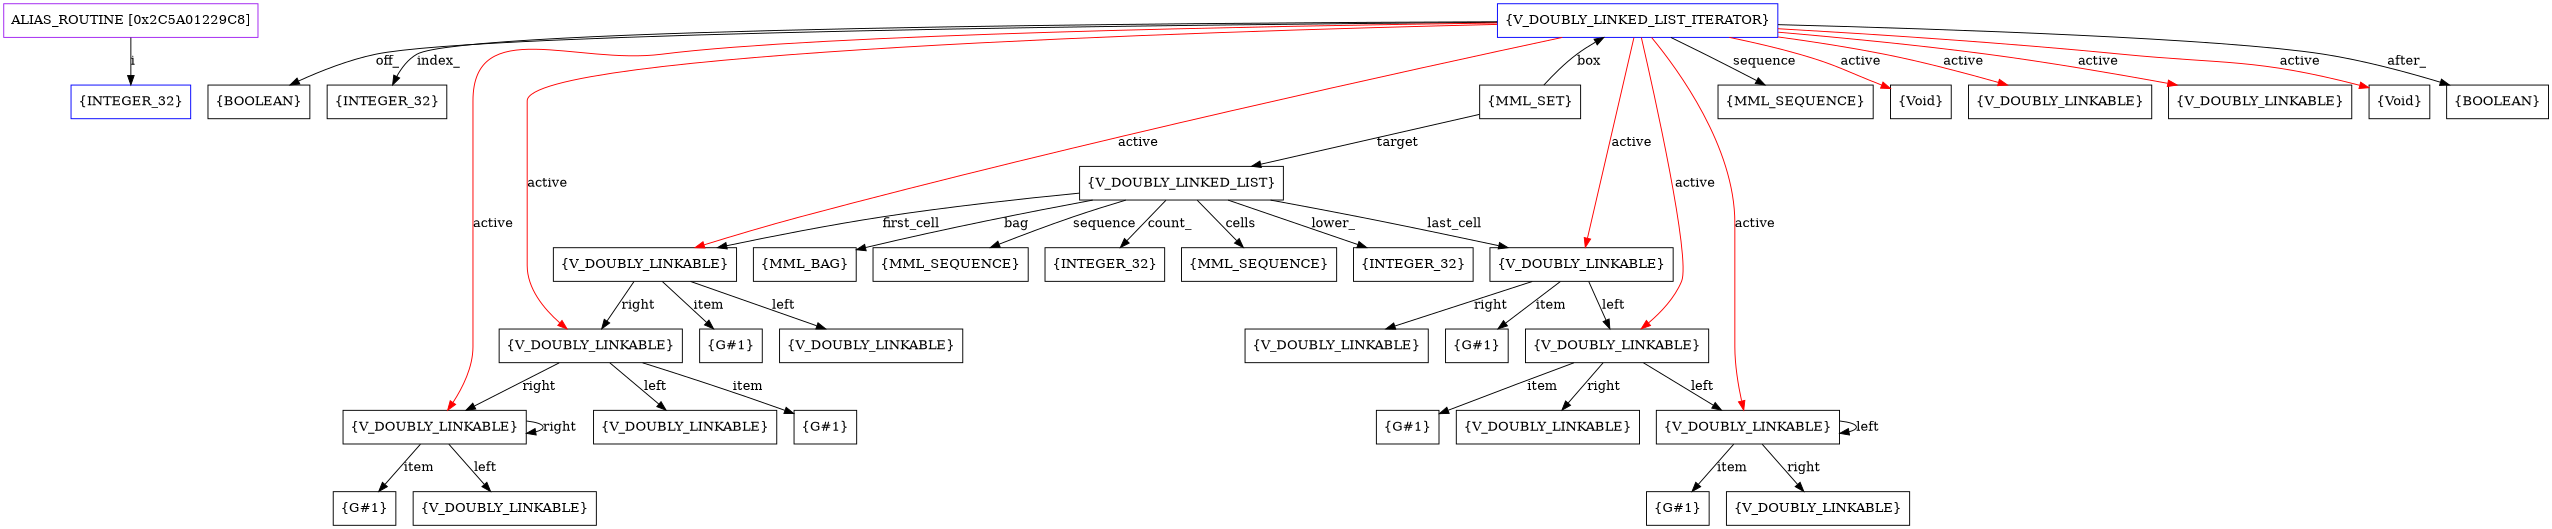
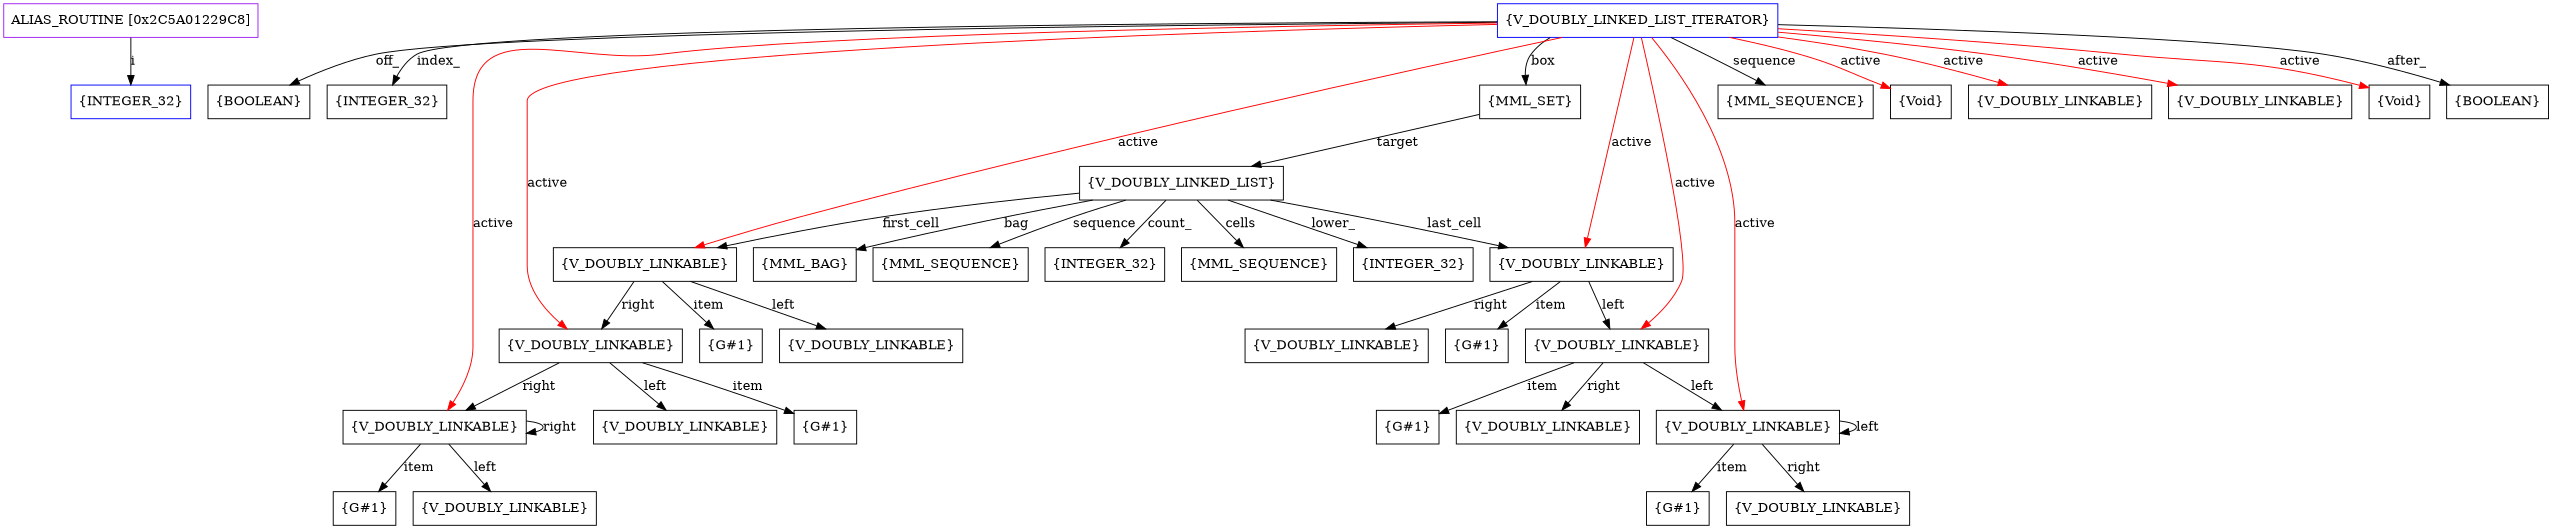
(1568, 62) -> (1532, 53)
